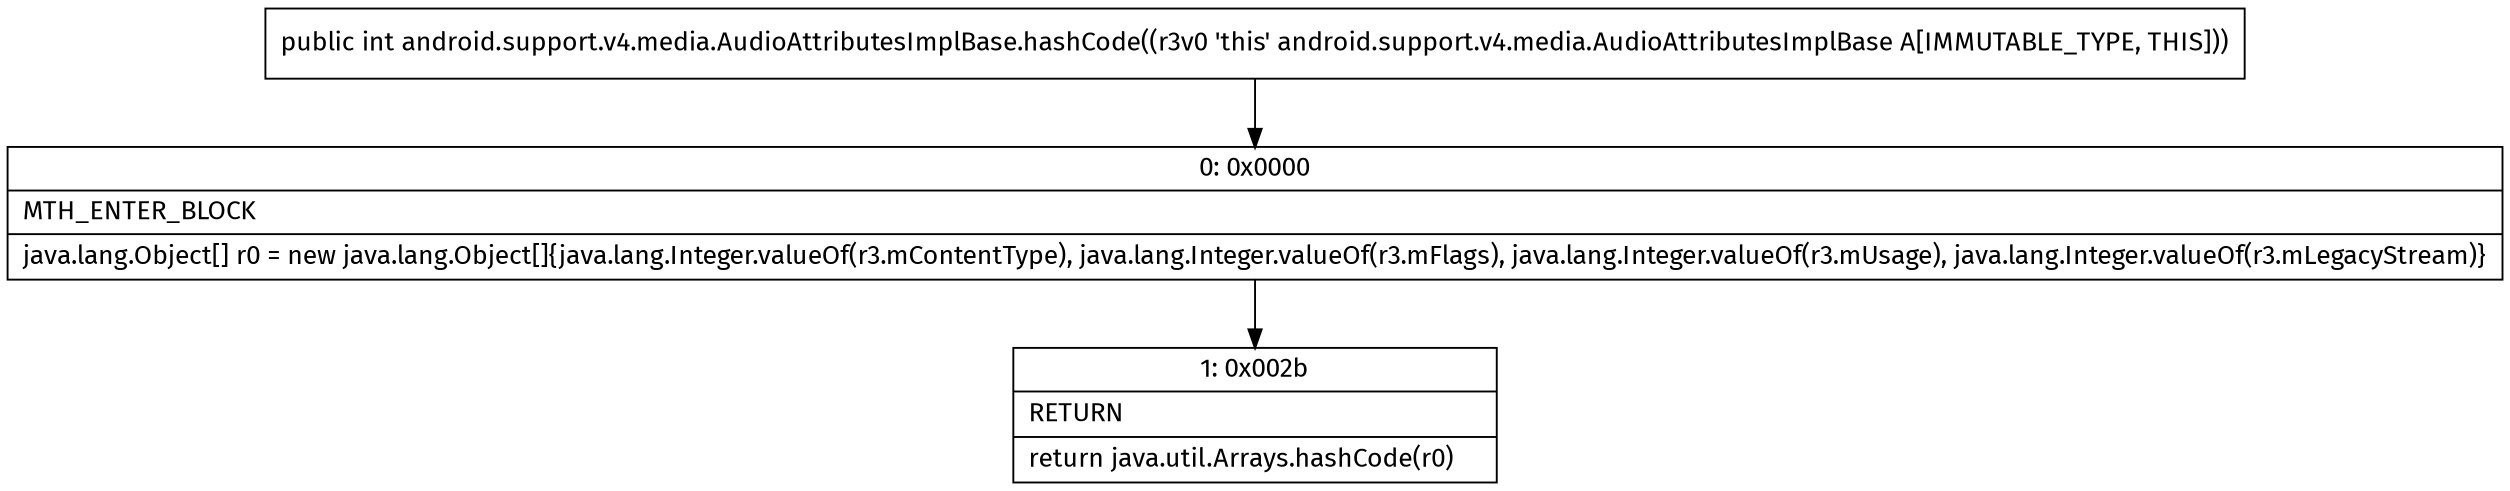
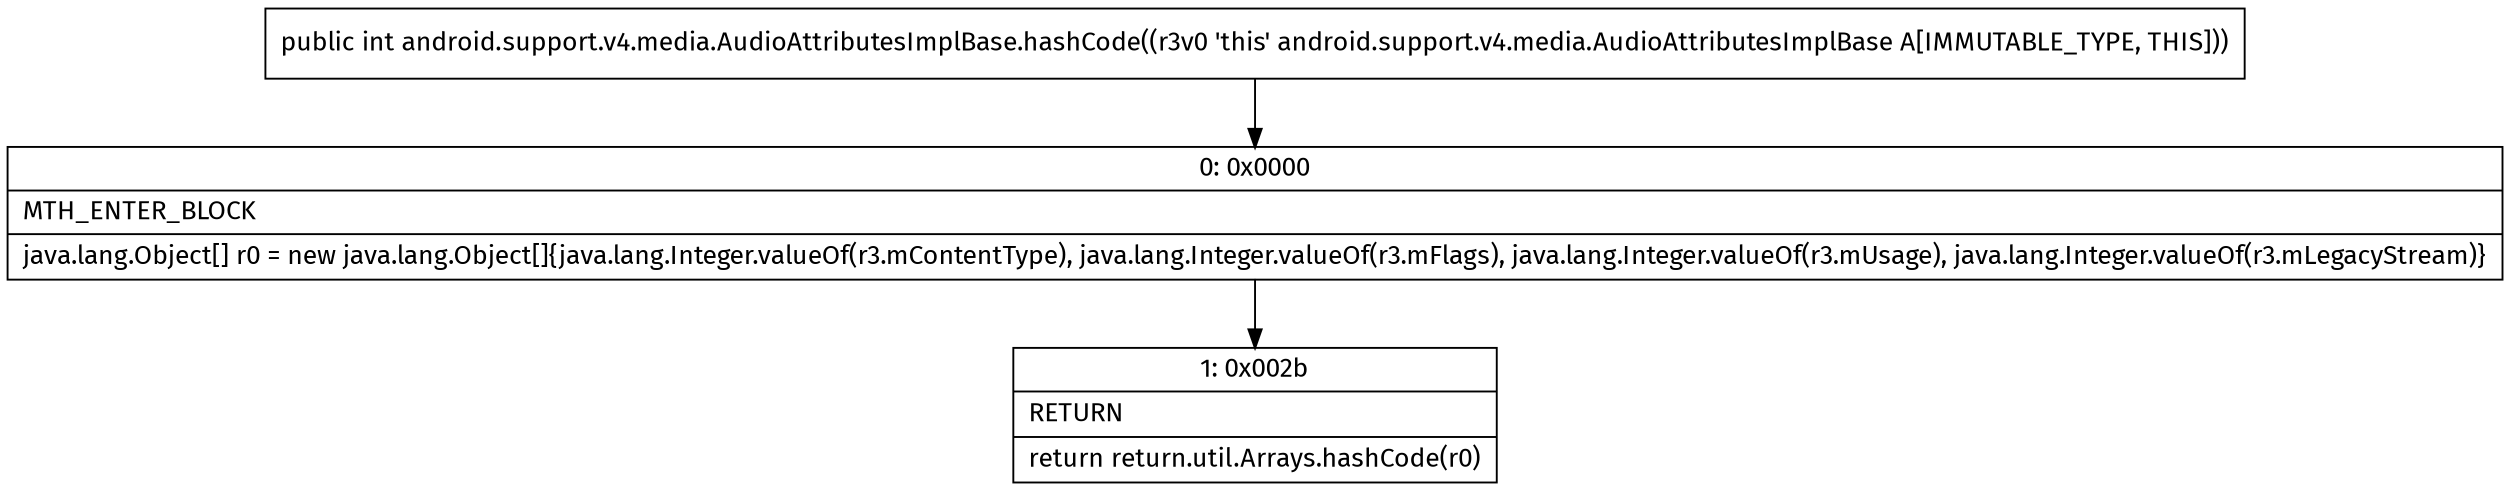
(1242, 459) -> (1255, 459)
